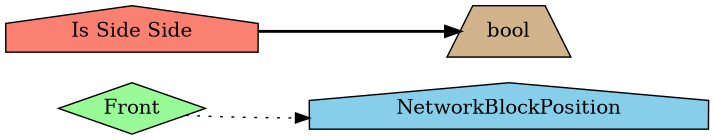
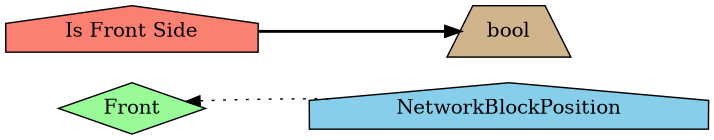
(132, 31) -> (132, 31)
(241, 117) -> (264, 99)
